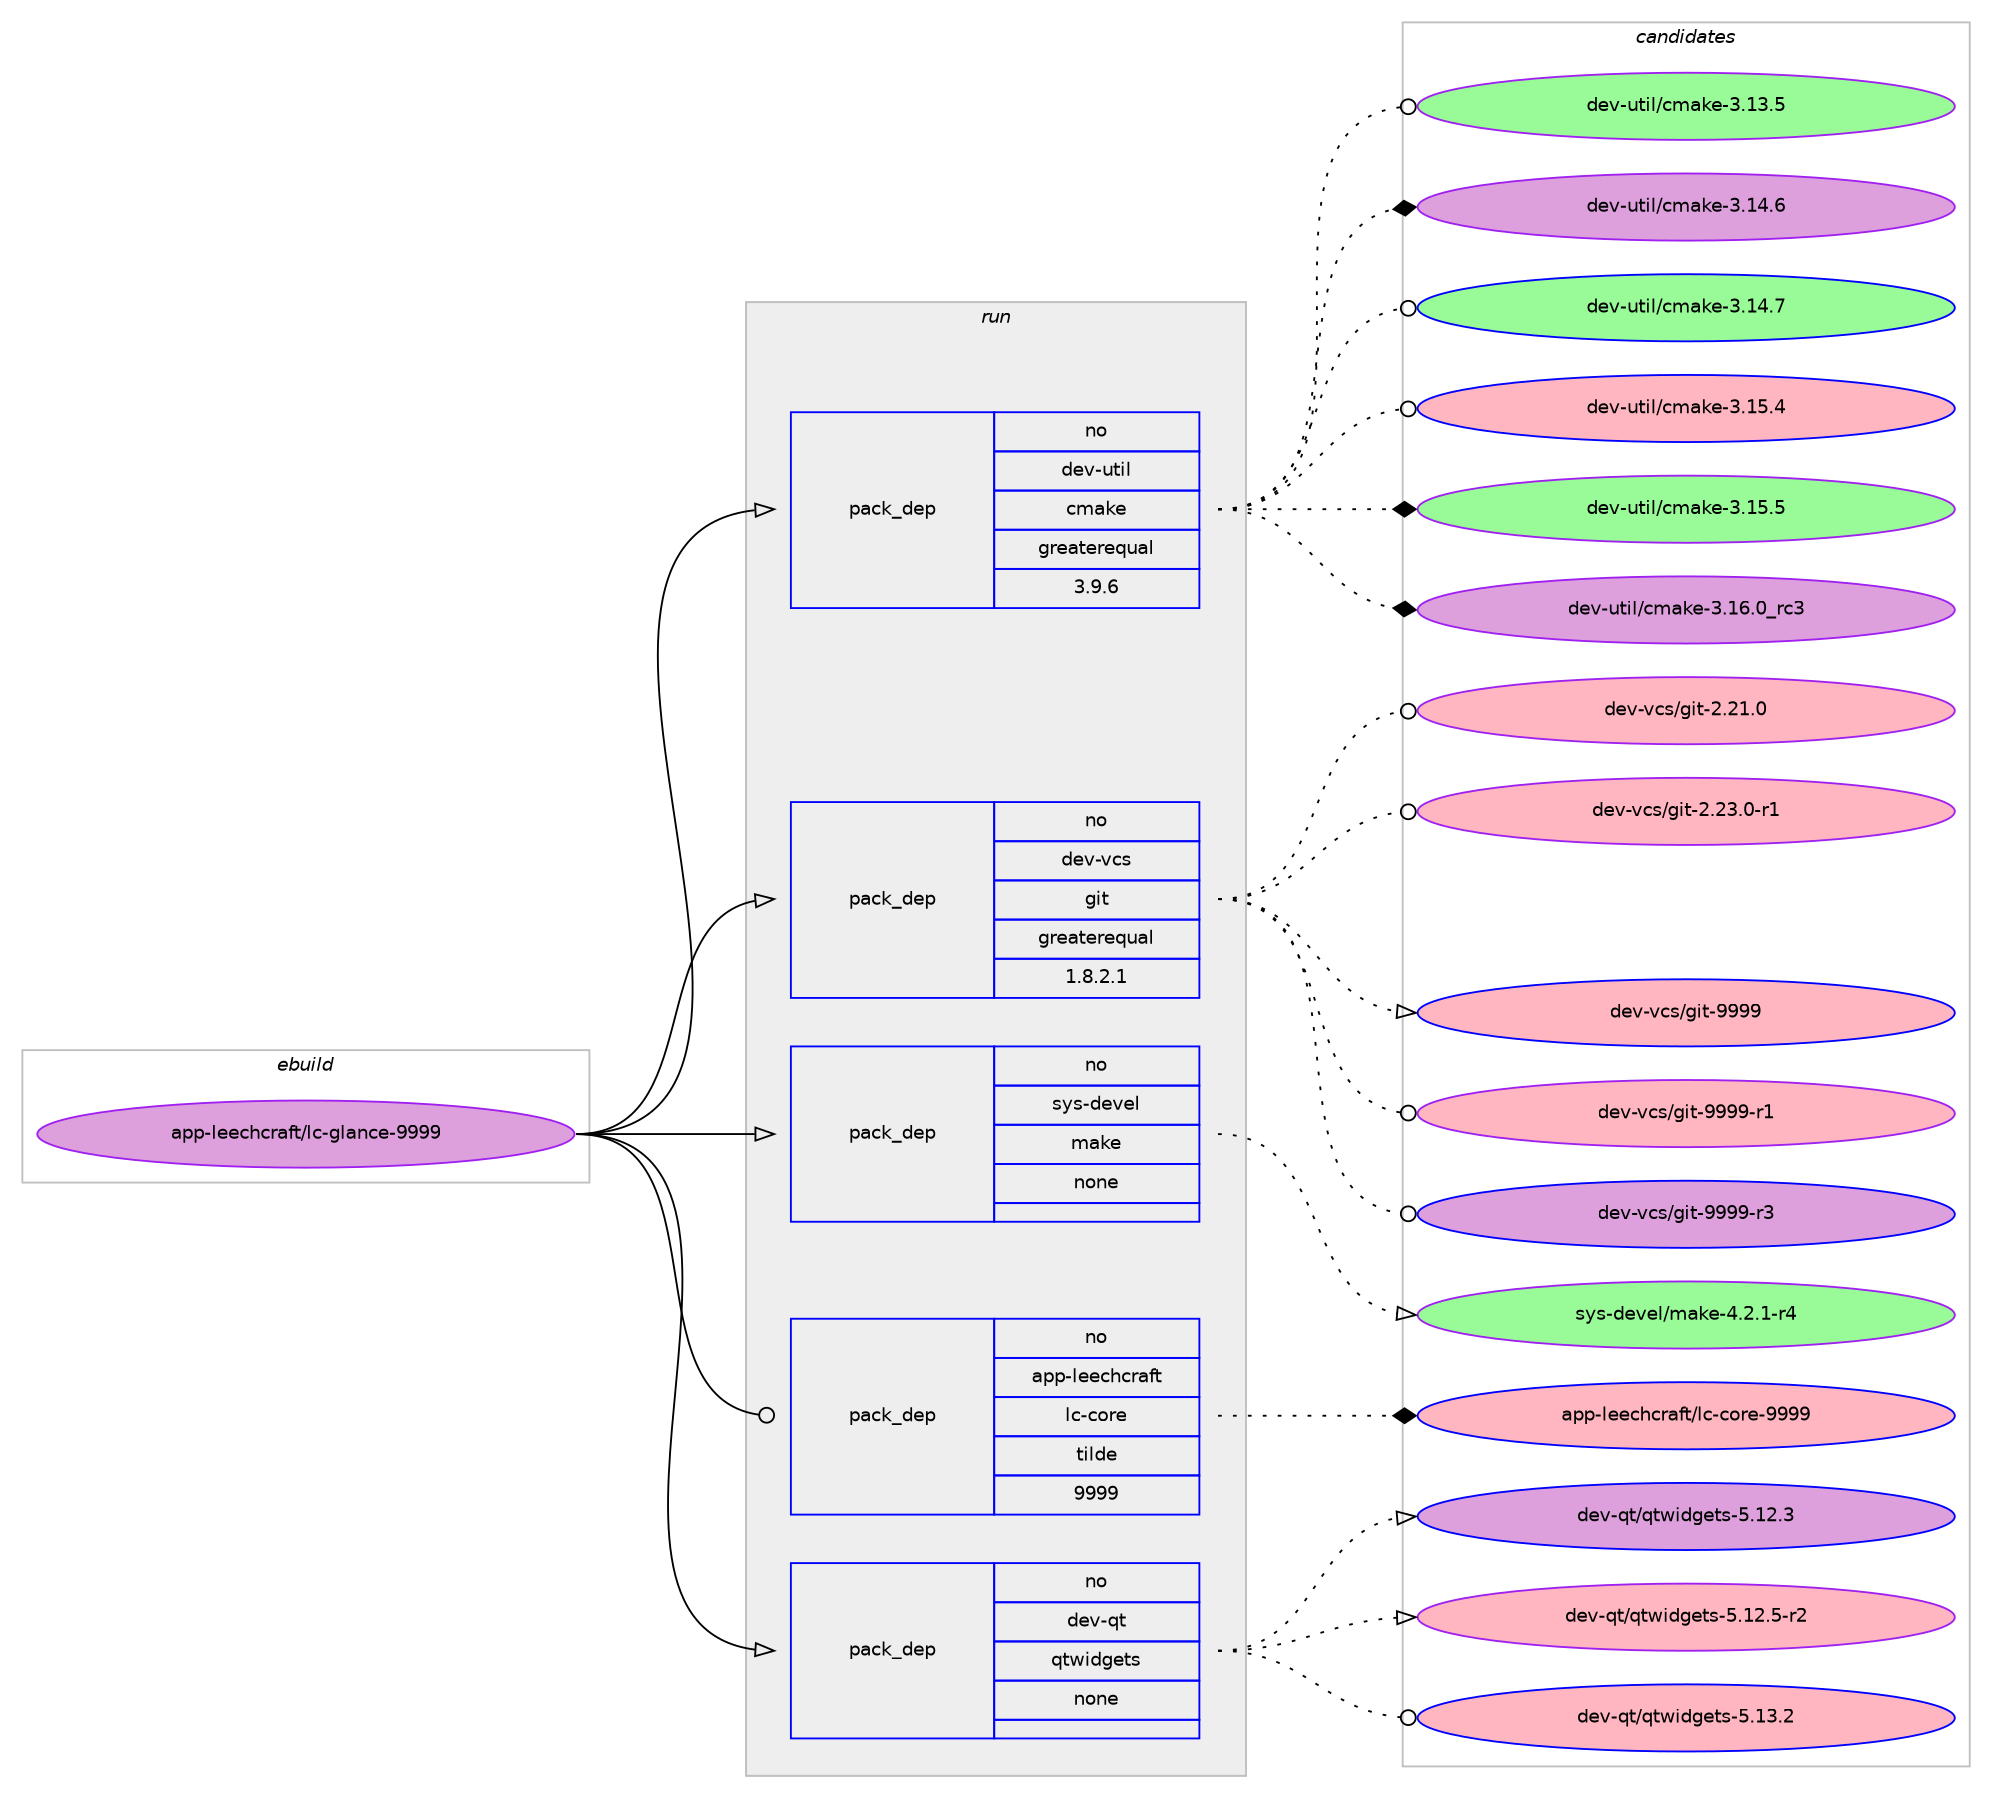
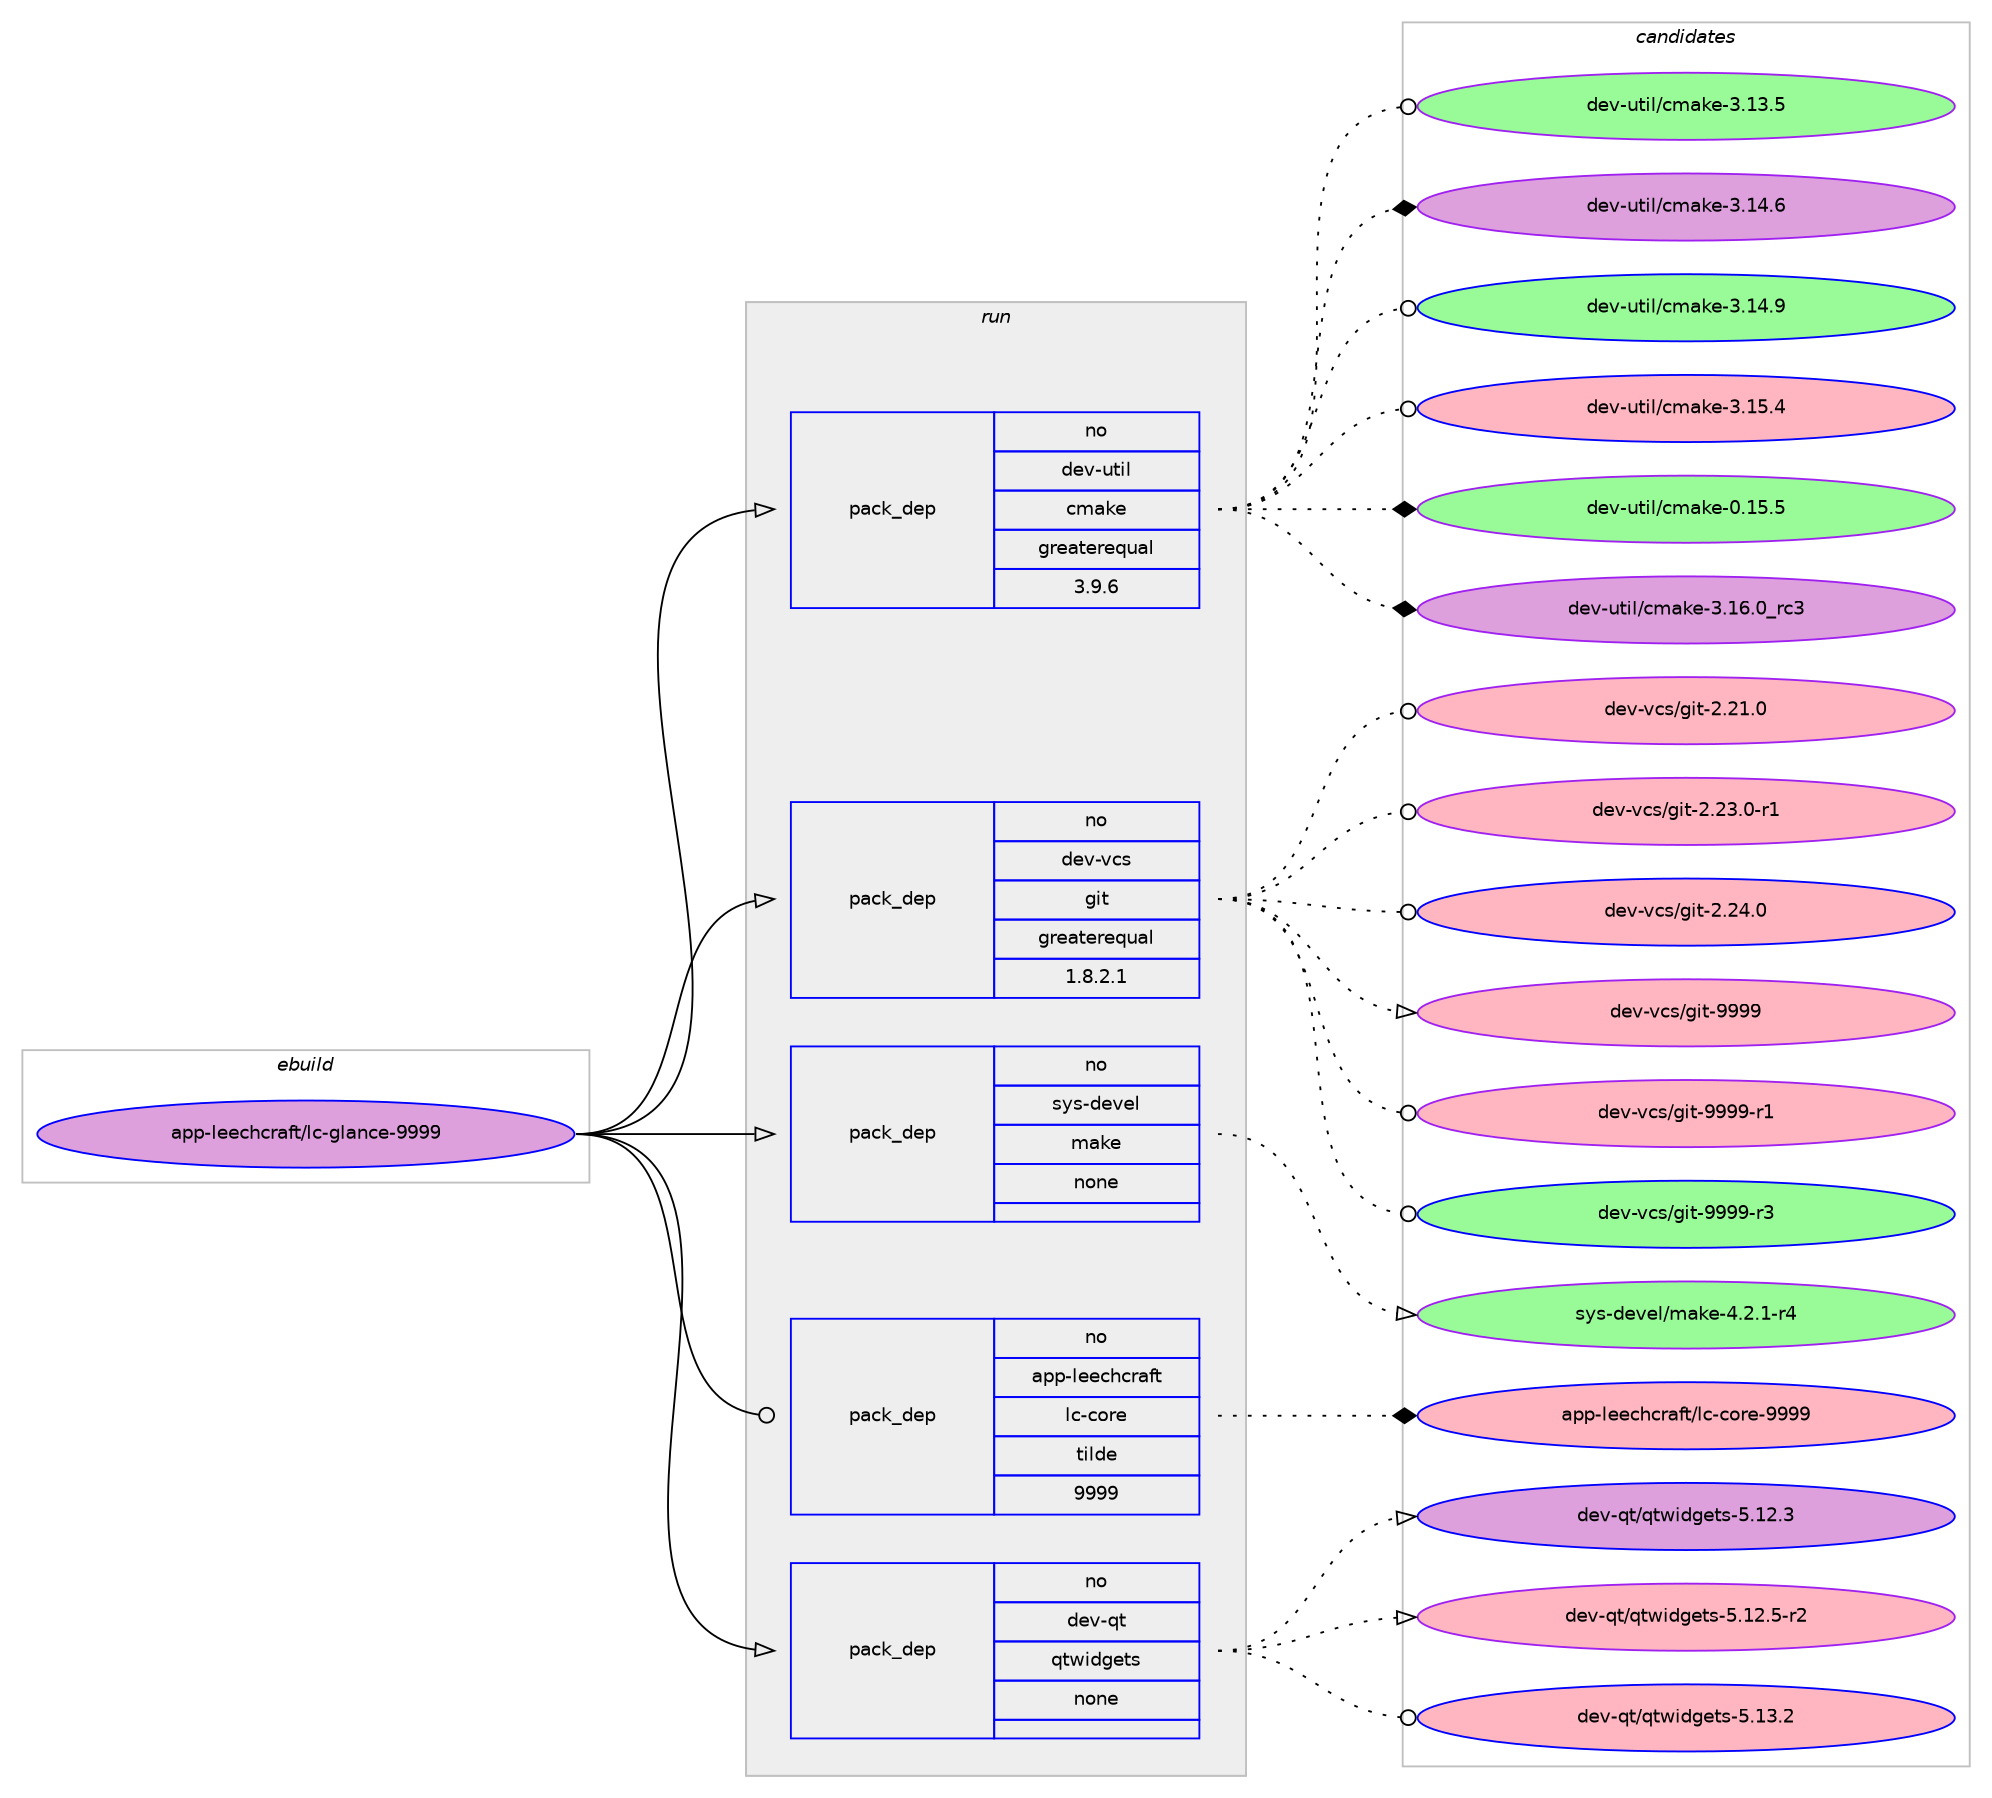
(1686, 308) -> (1686, 308)
(1686, 509) -> (1686, 509)
none -> (1686, 912)
(1686, 1013) -> (1686, 1013)
(306, 1134) -> (306, 1134)
(1686, 1214) -> (1686, 1214)
